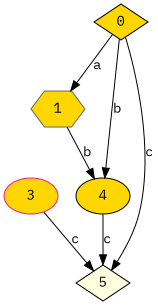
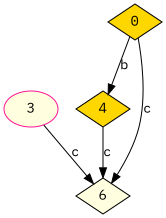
(58, 109) -> none
(31, 196) -> (31, 109)
(103, 196) -> (103, 109)
(103, 283) -> (103, 196)
